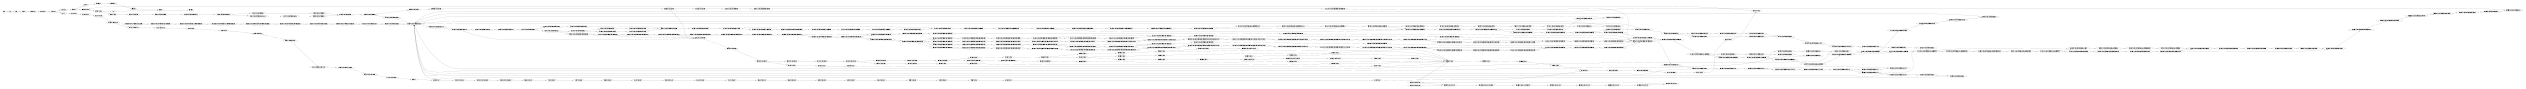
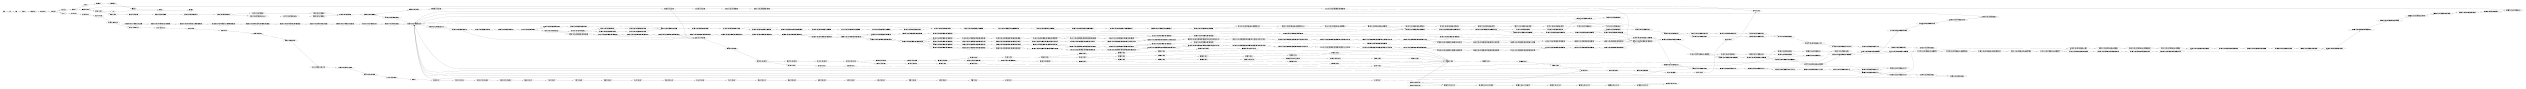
none -> (1204, 56)
